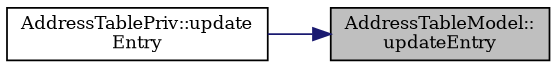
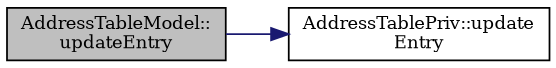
(290, 34) -> (249, 34)
